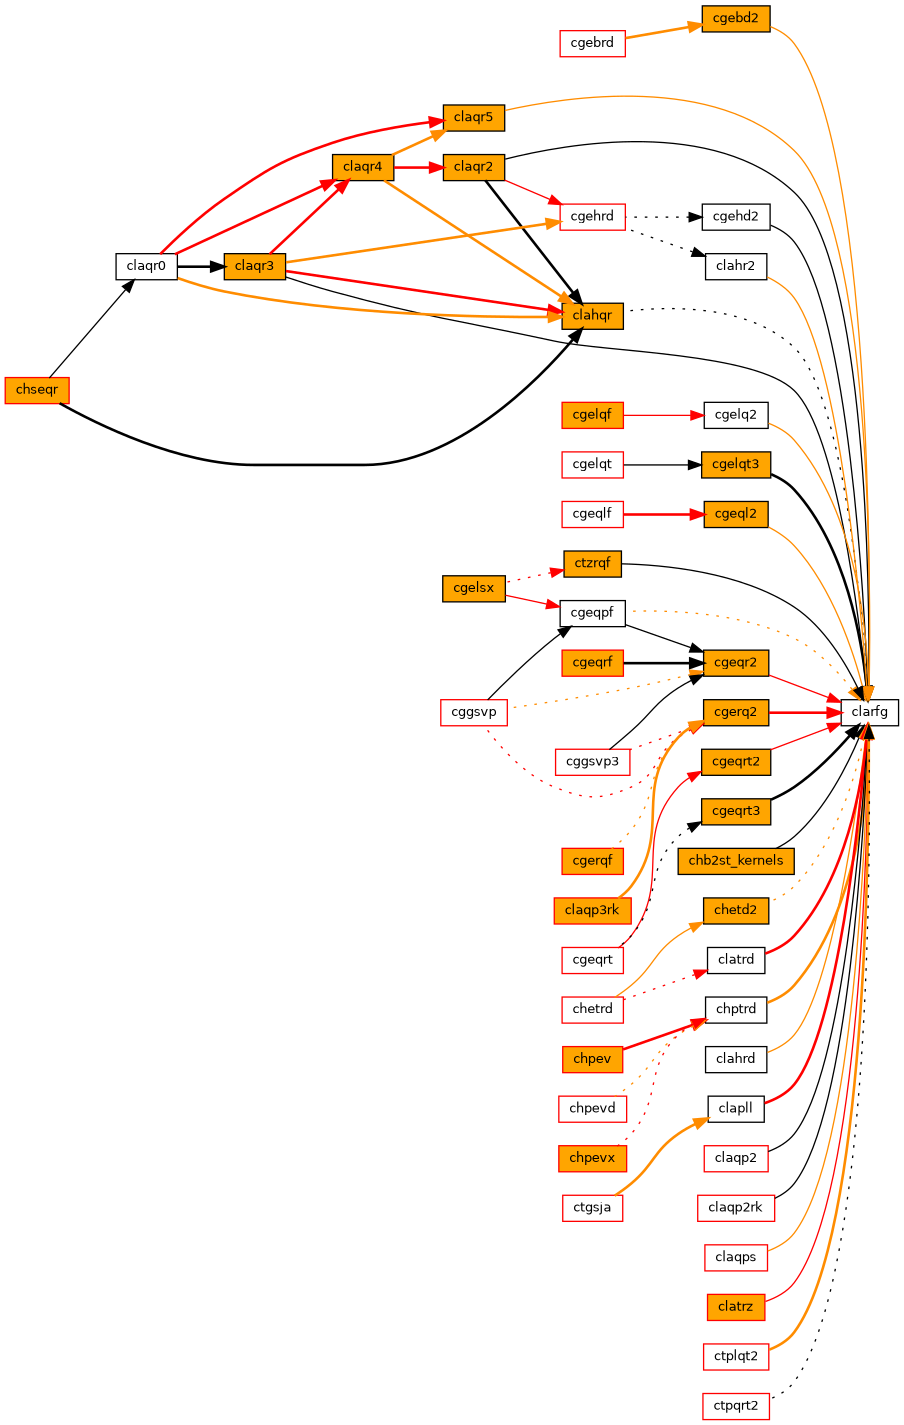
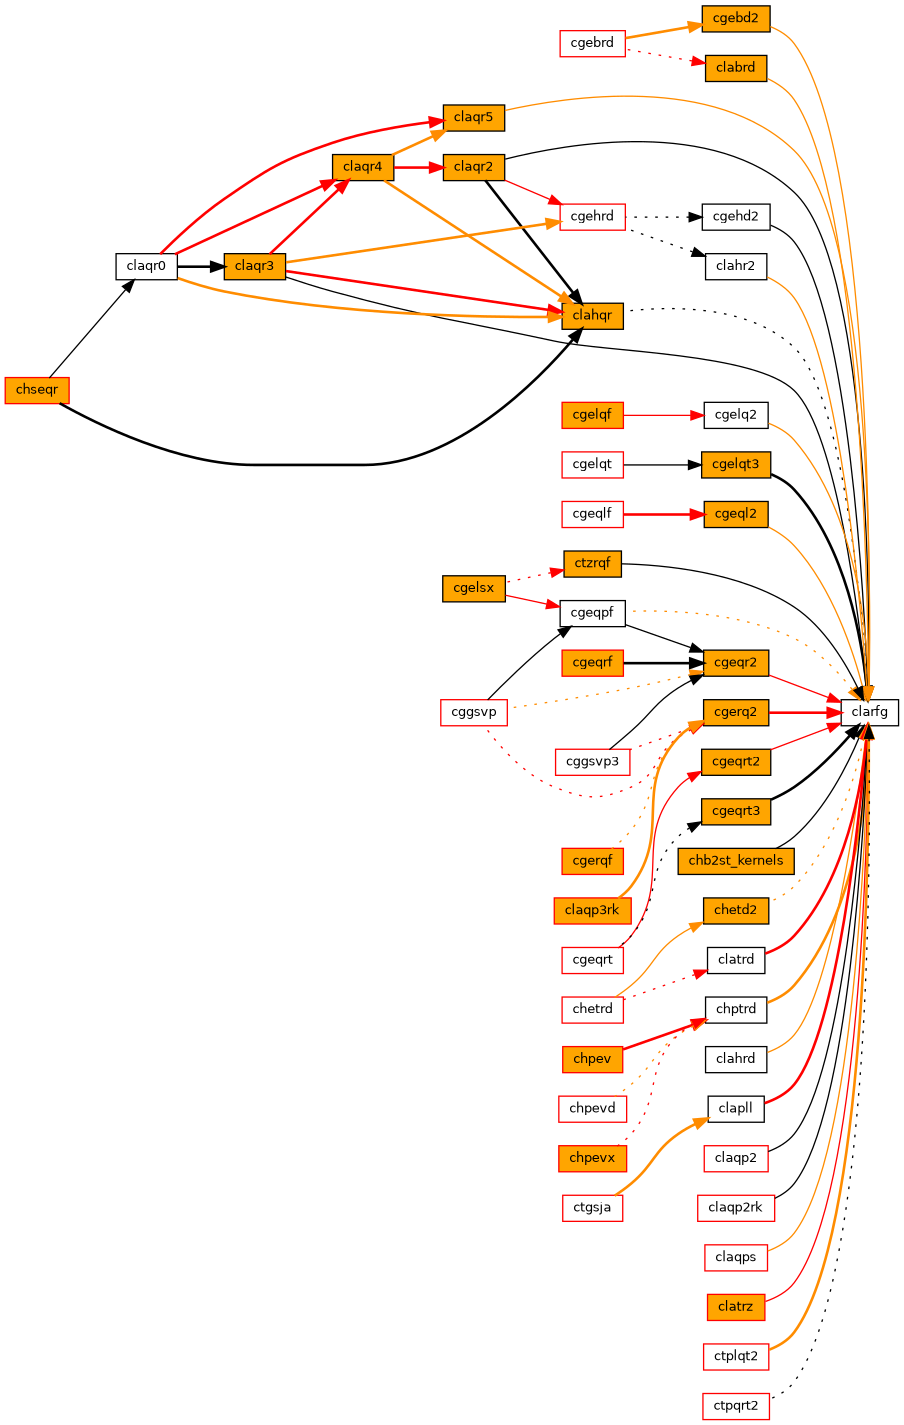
none -> (736, 68)
